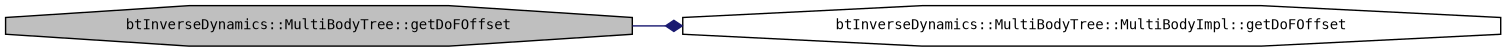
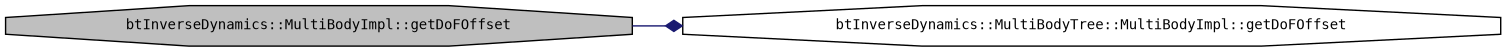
(319, 26) -> (319, 26)
